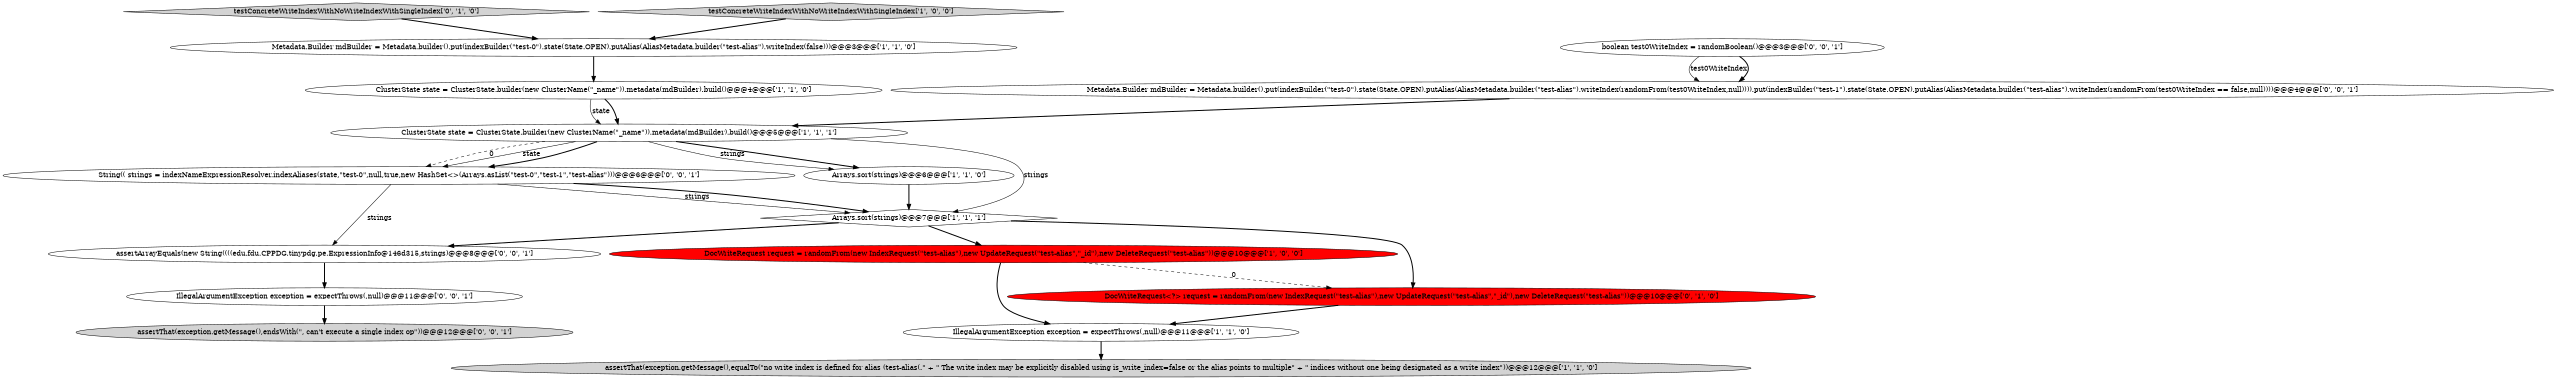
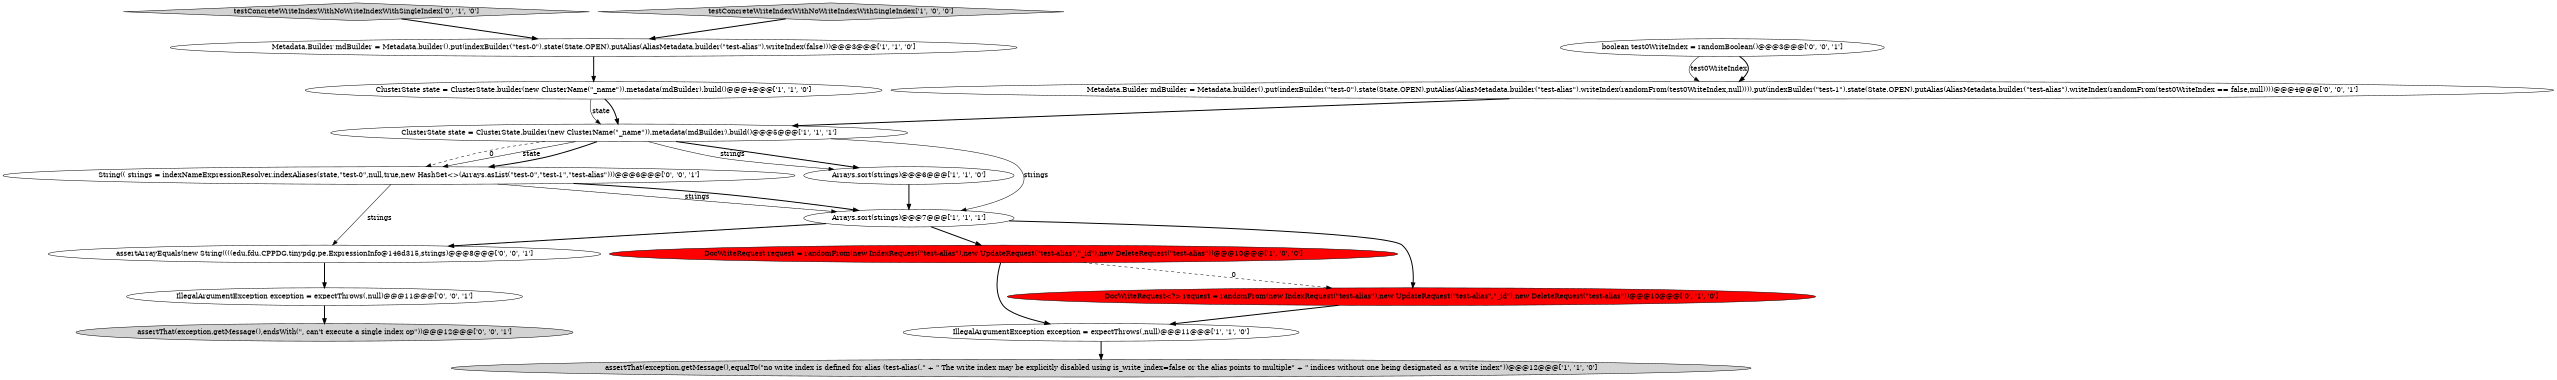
(909, 218) -> (909, 218)
